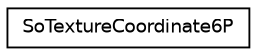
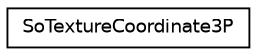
(128, 28) -> (128, 28)
